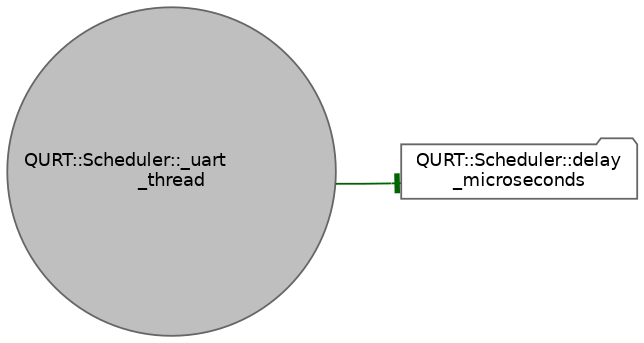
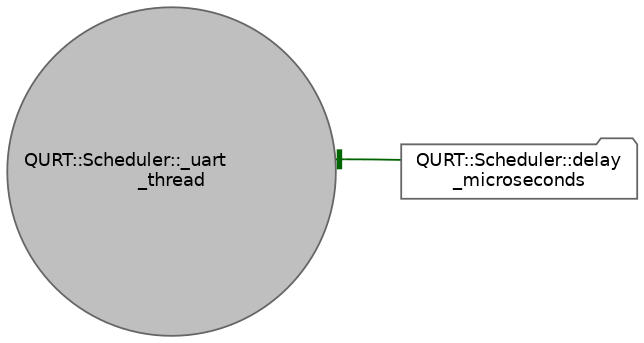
(364, 184) -> (373, 159)
